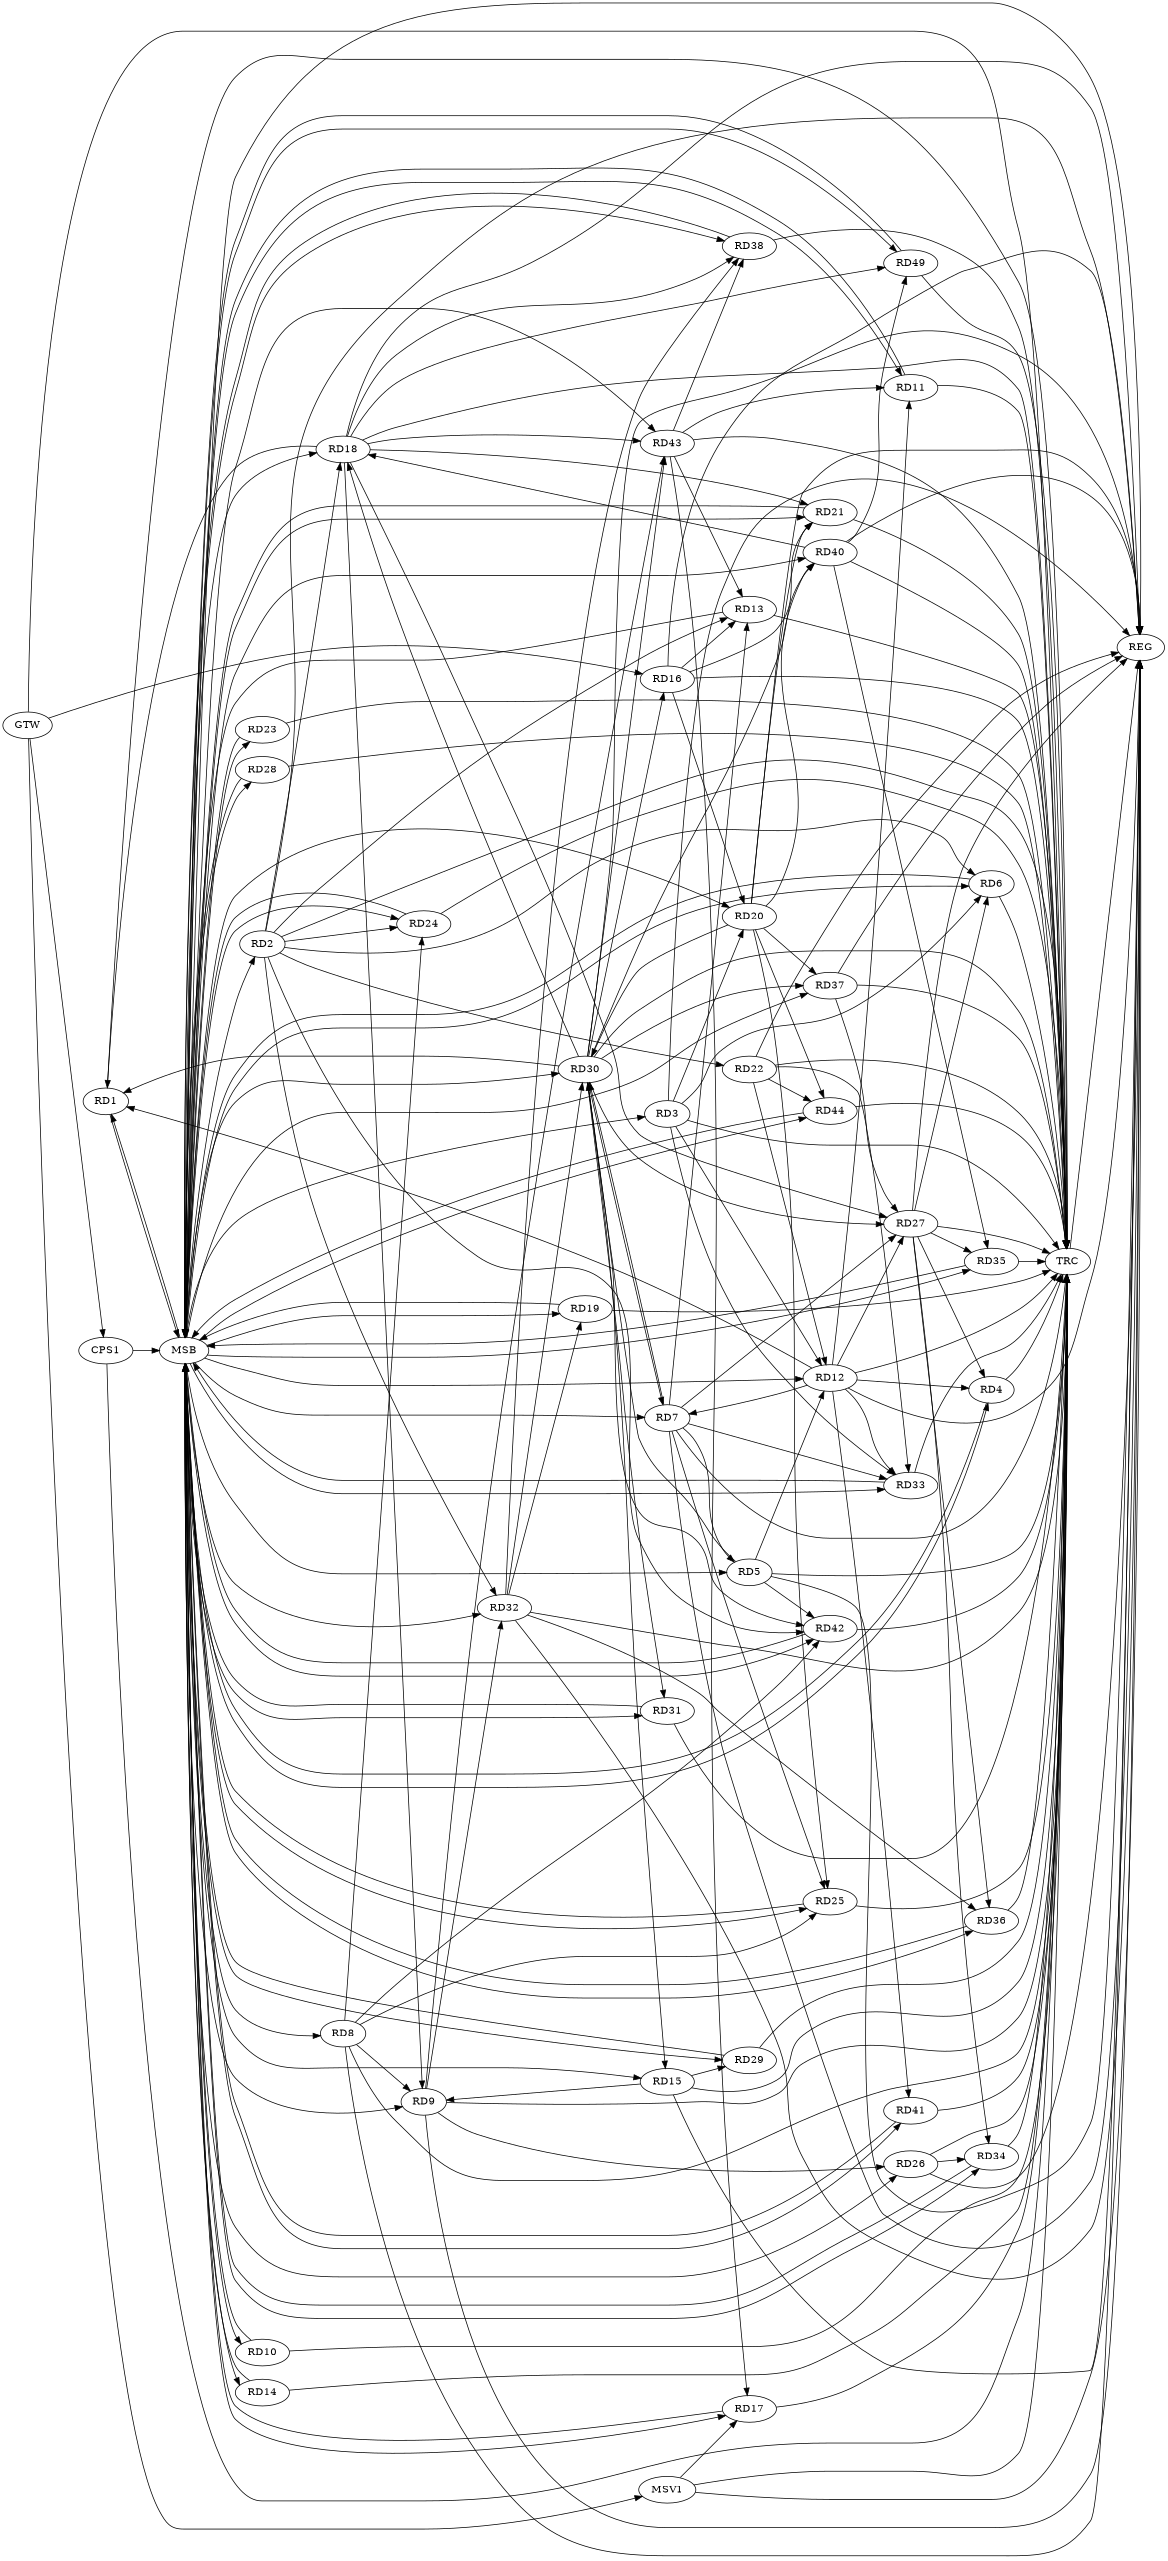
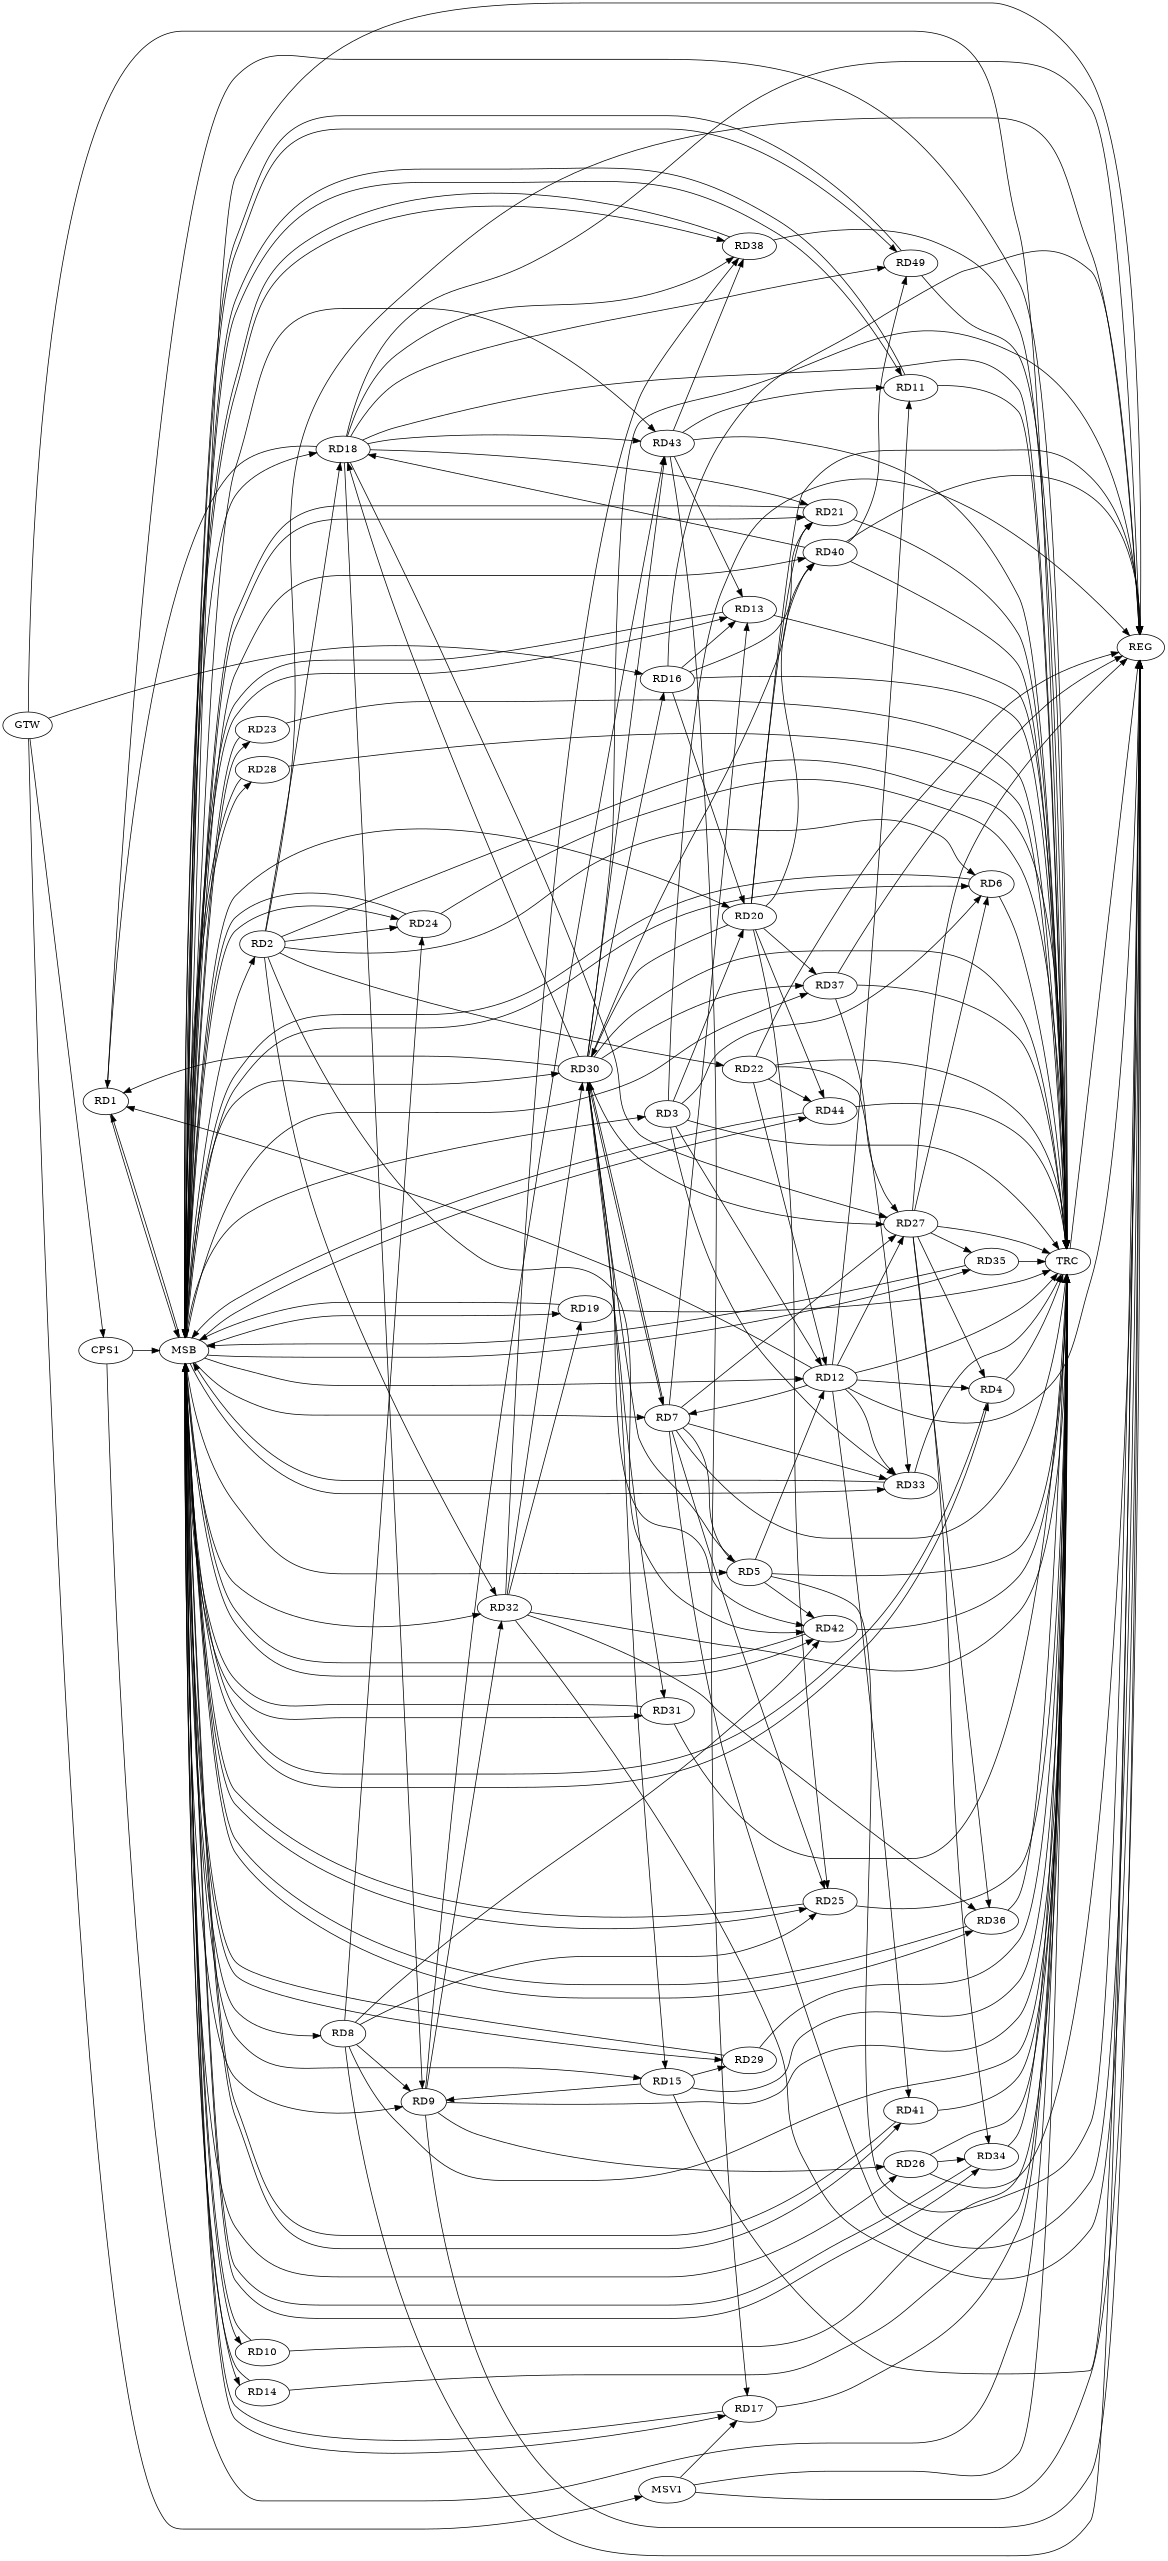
(484, 757) -> (252, 698)
(910, 903) -> none
